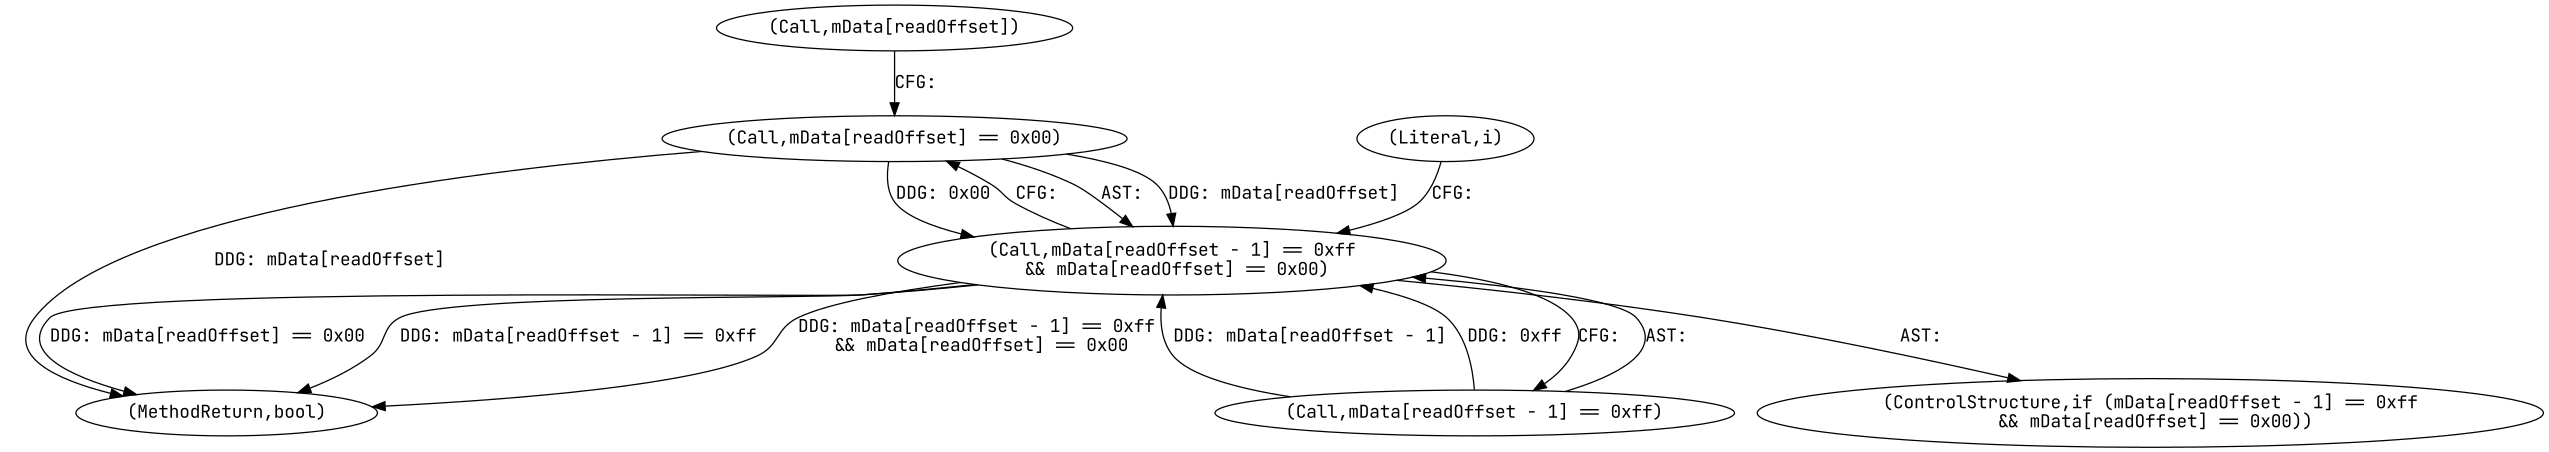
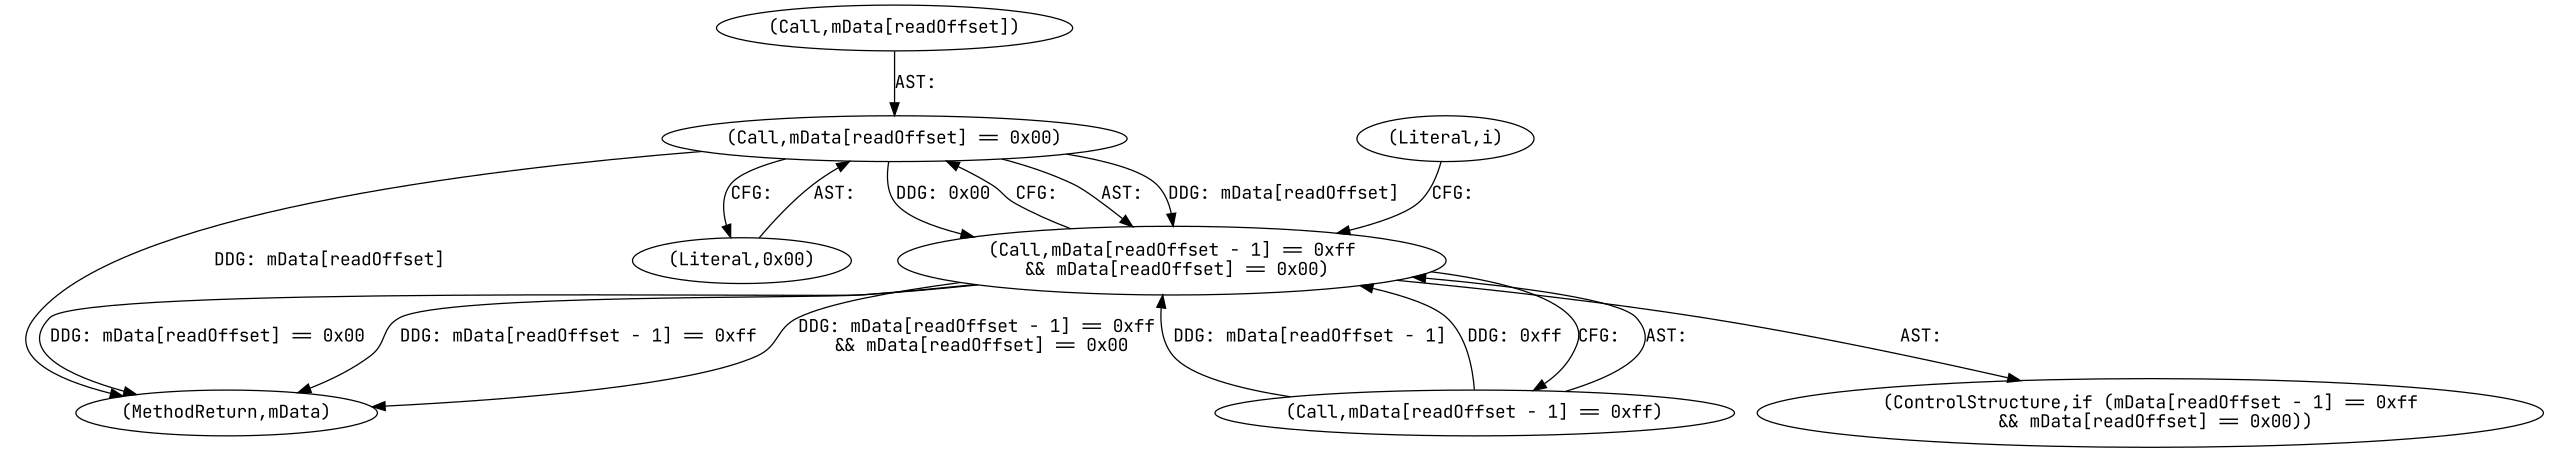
(921, 83) -> (921, 83)
none -> (742, 261)
(227, 413) -> (227, 413)
